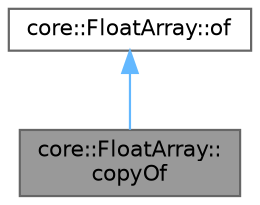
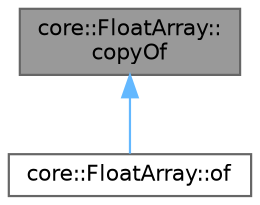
(130, 102) -> (130, 126)
